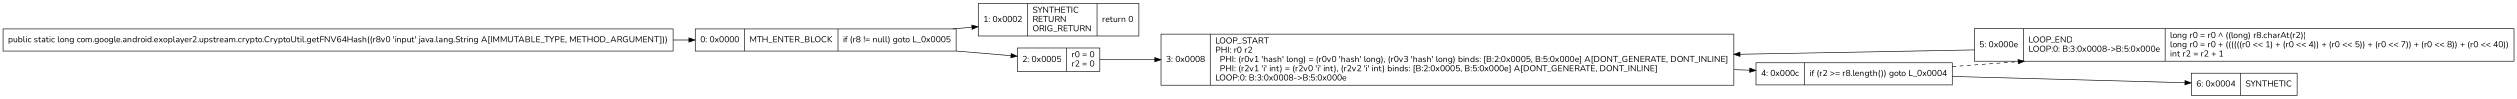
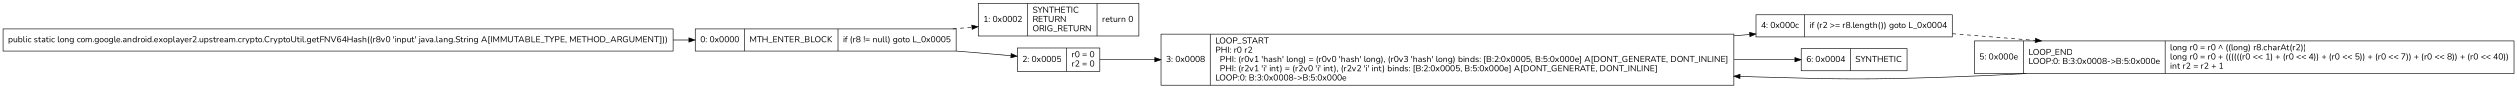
(962, 28) -> (962, 28)
(2069, 80) -> (1764, 60)
